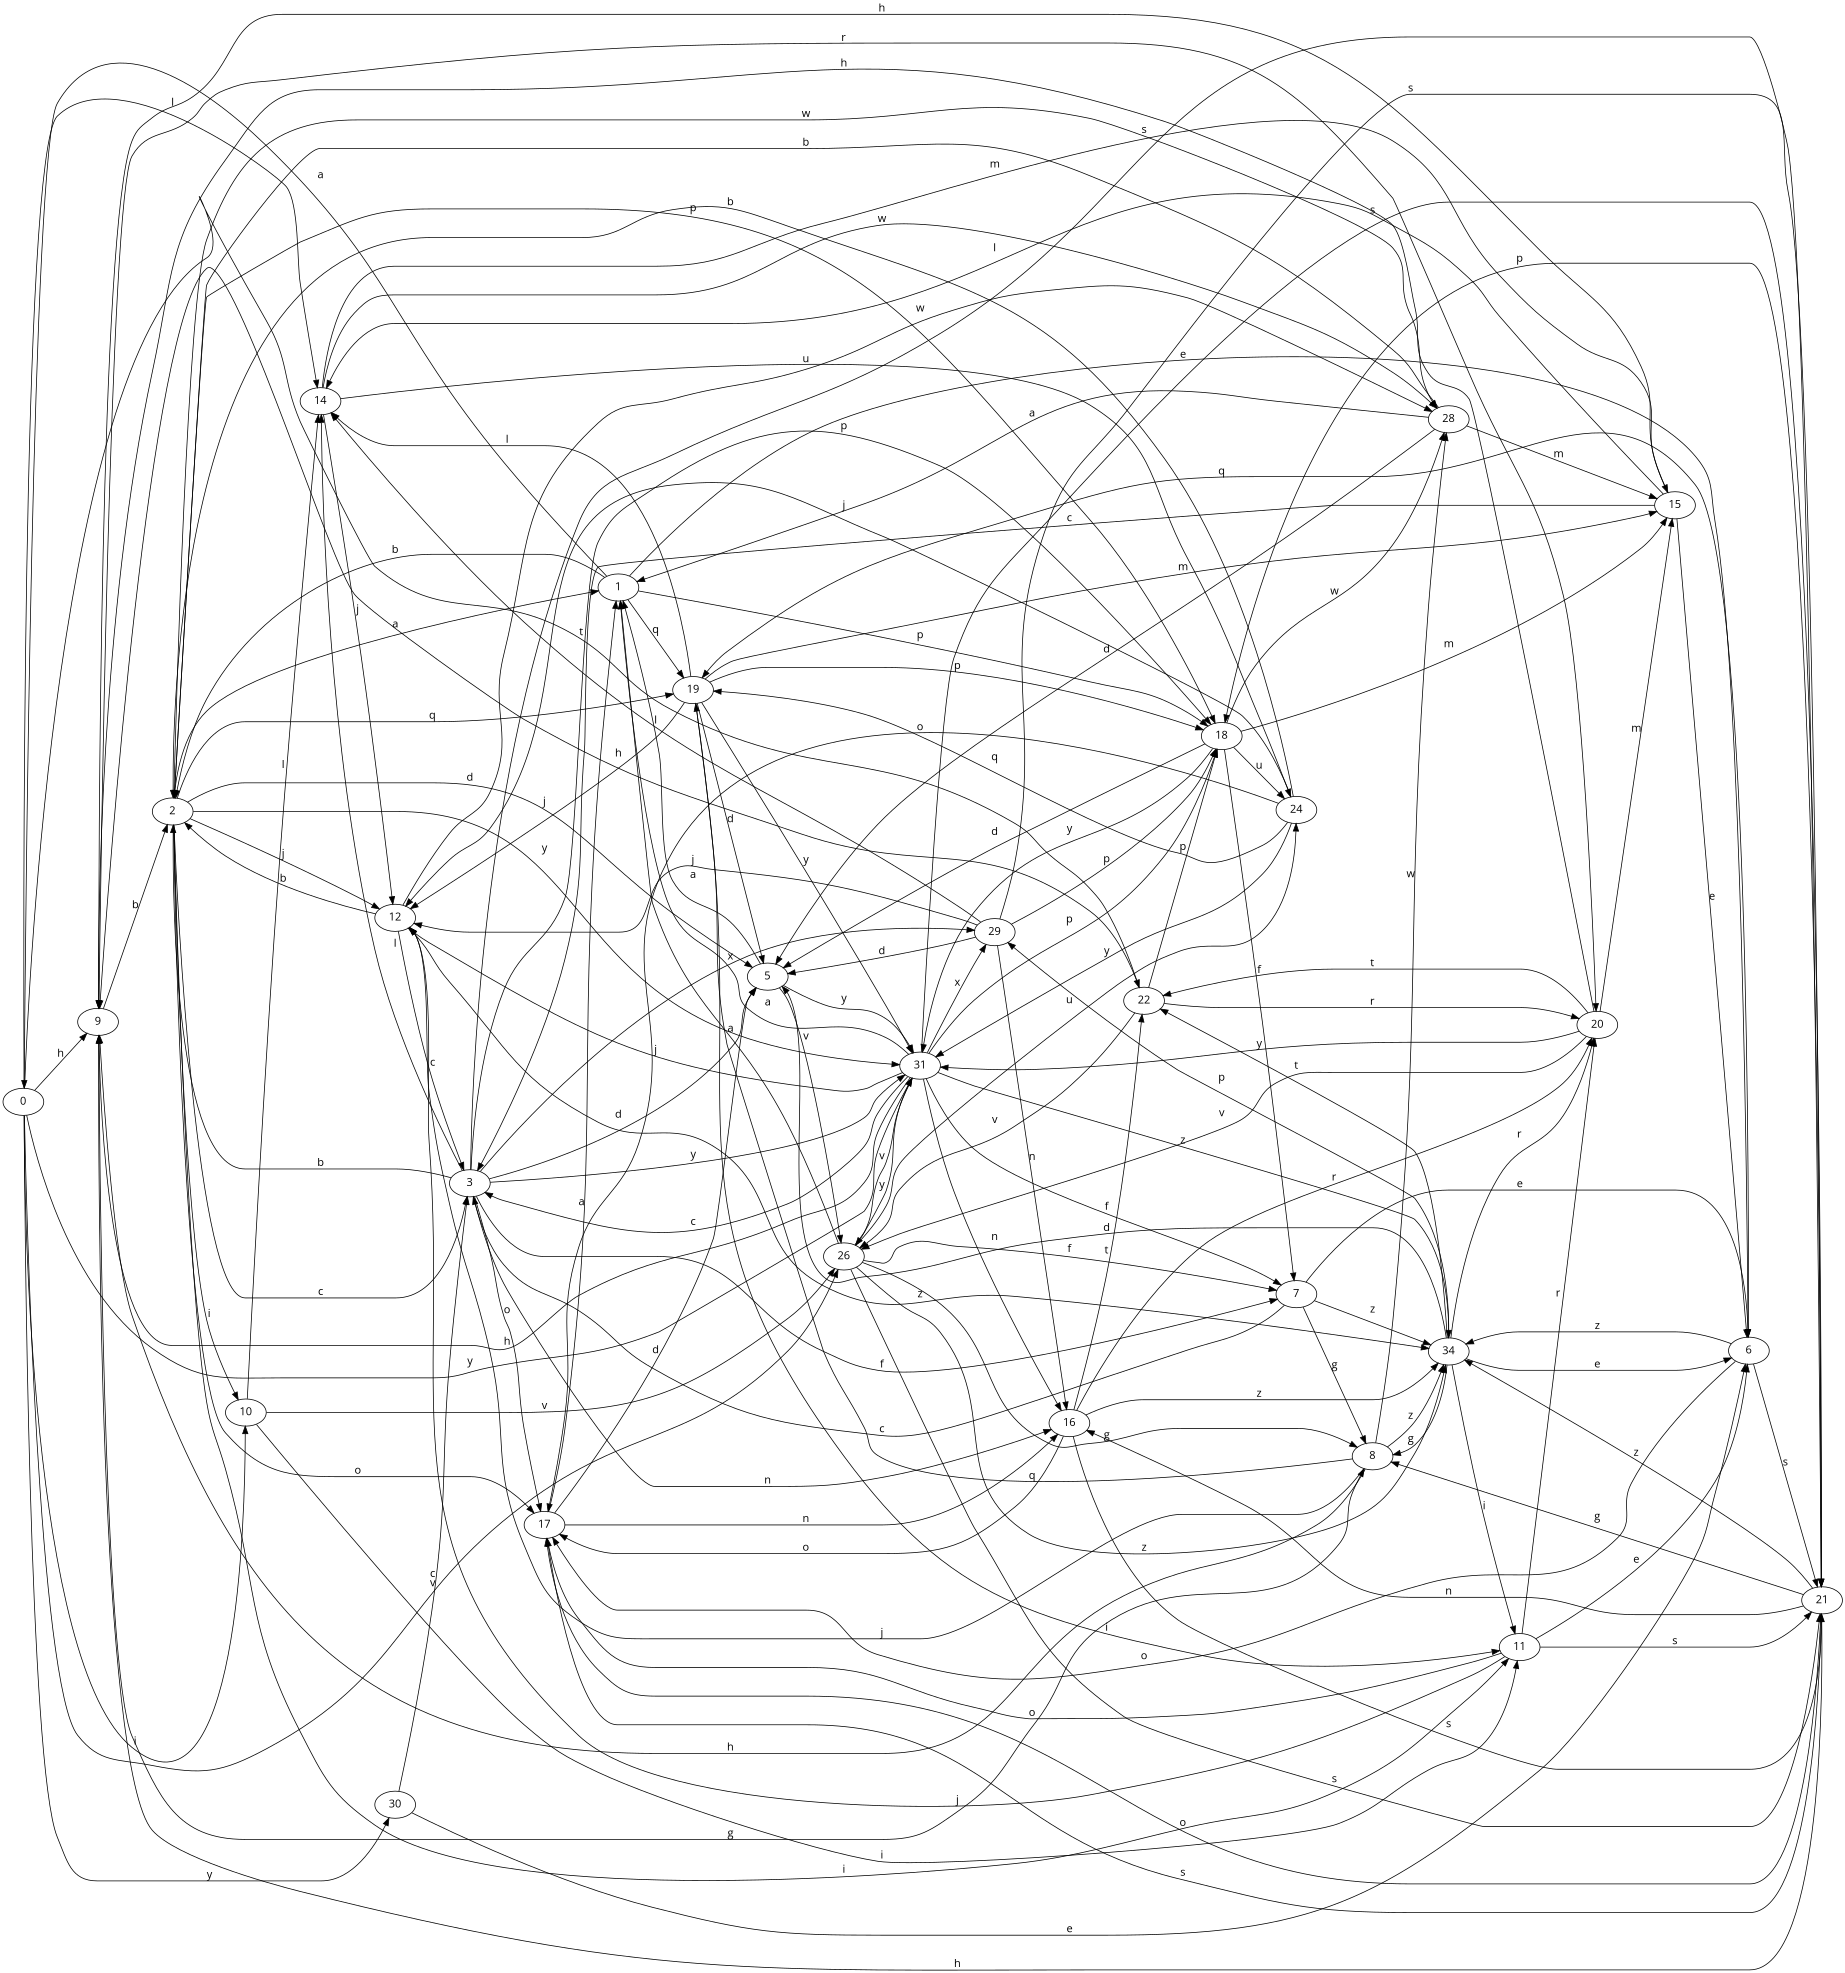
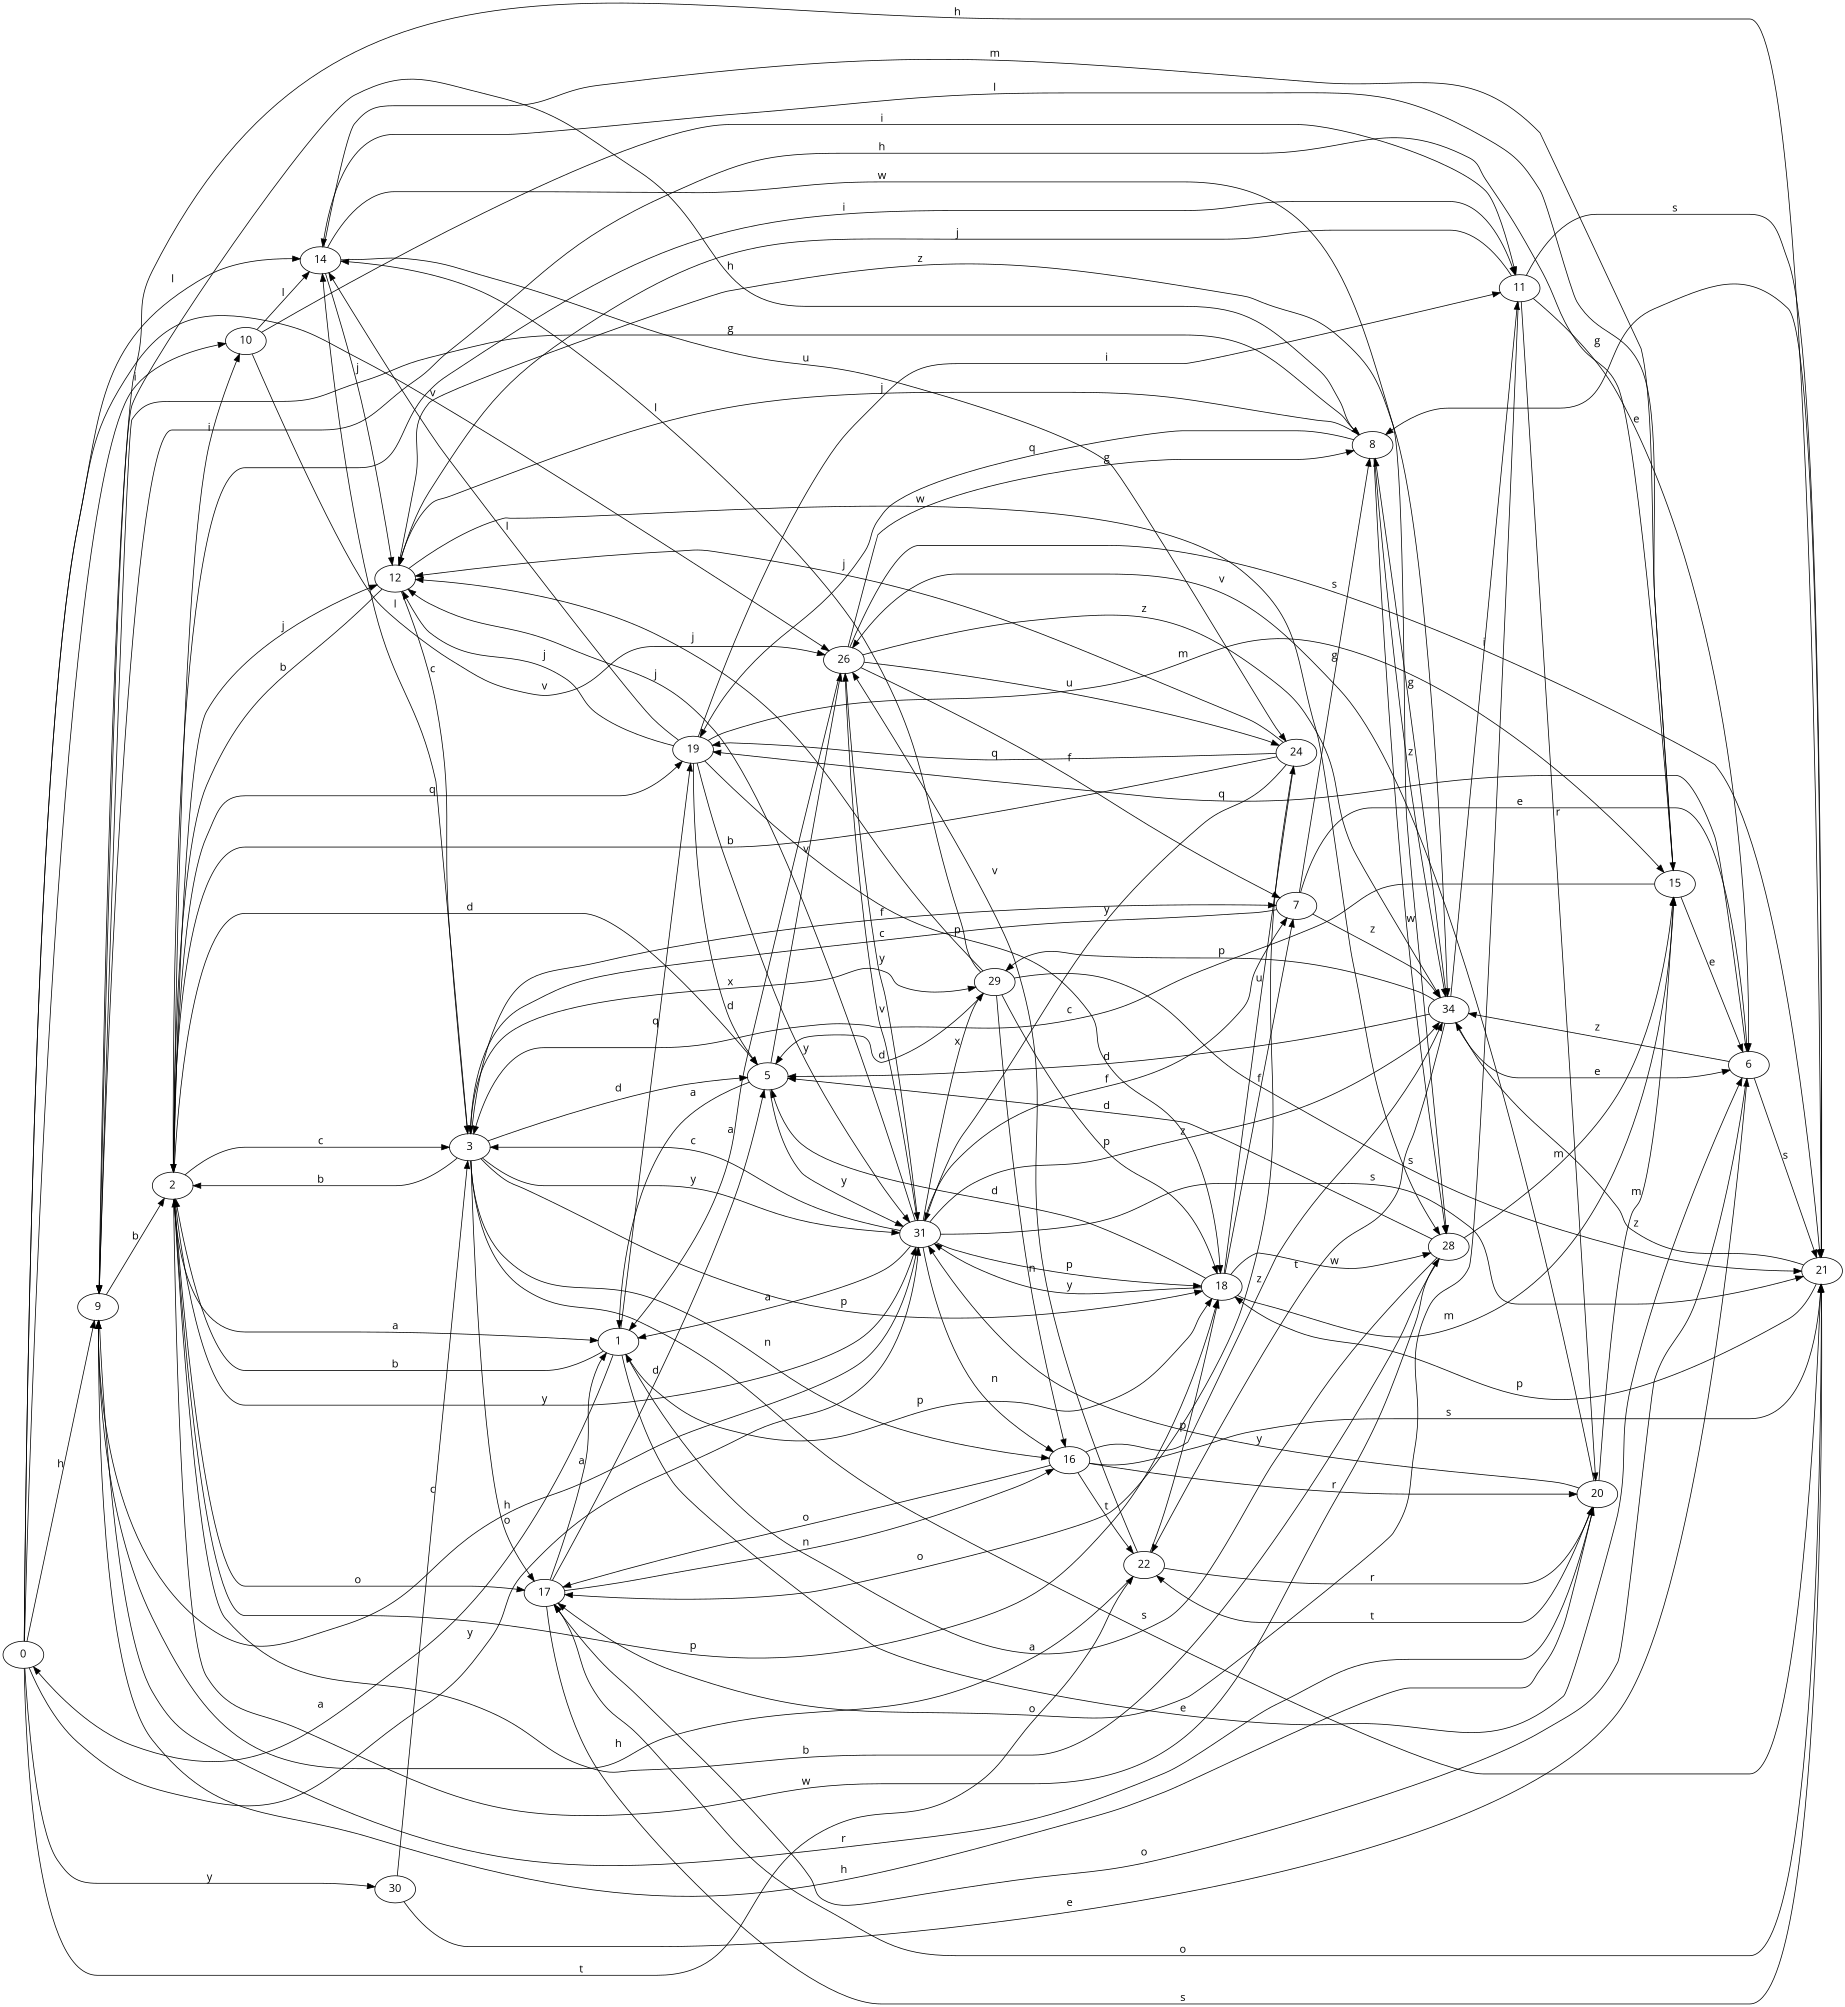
(1498, 1178) -> none
(1427, 1597) -> none
